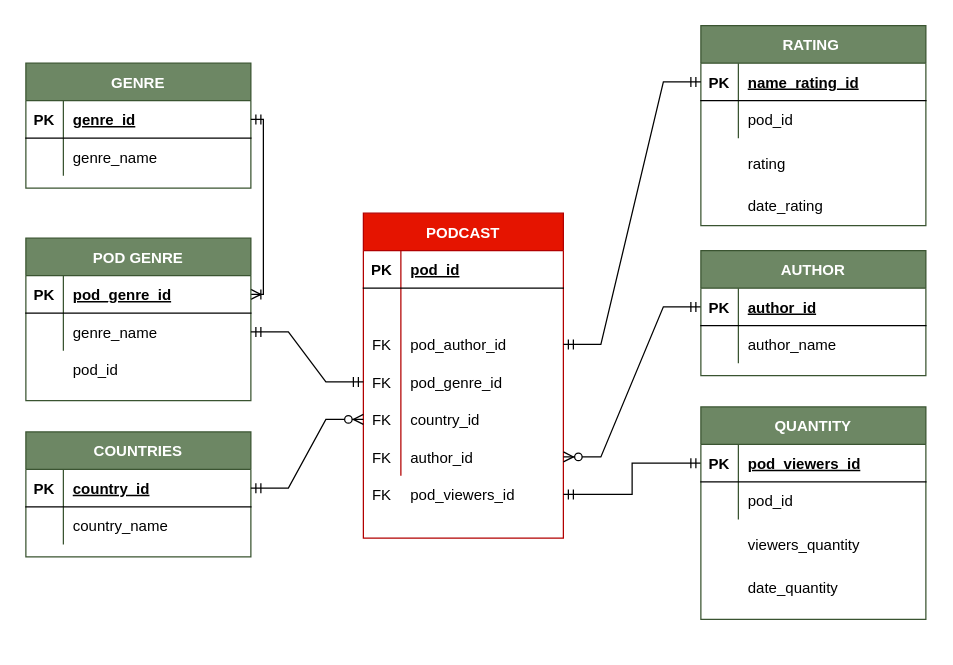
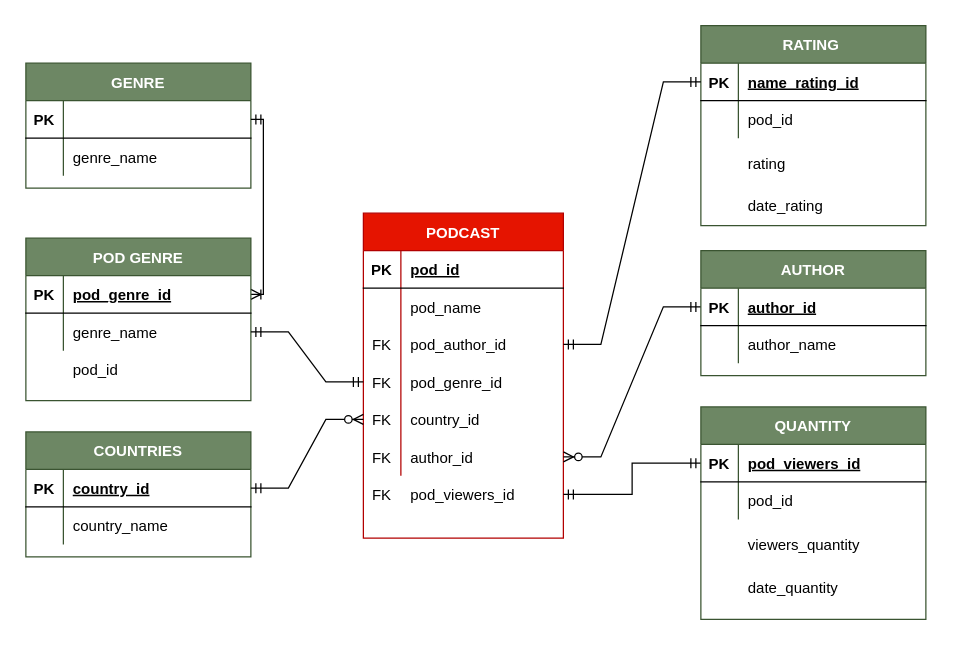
(157, 119) -> none
none -> (482, 307)
